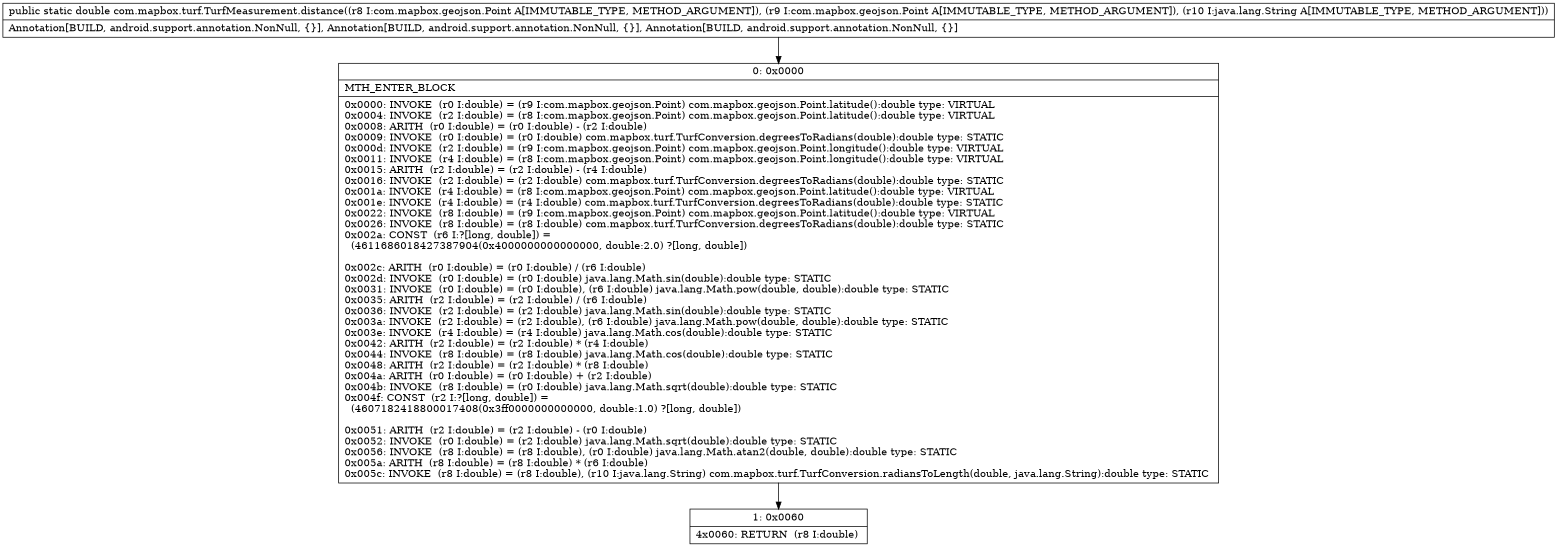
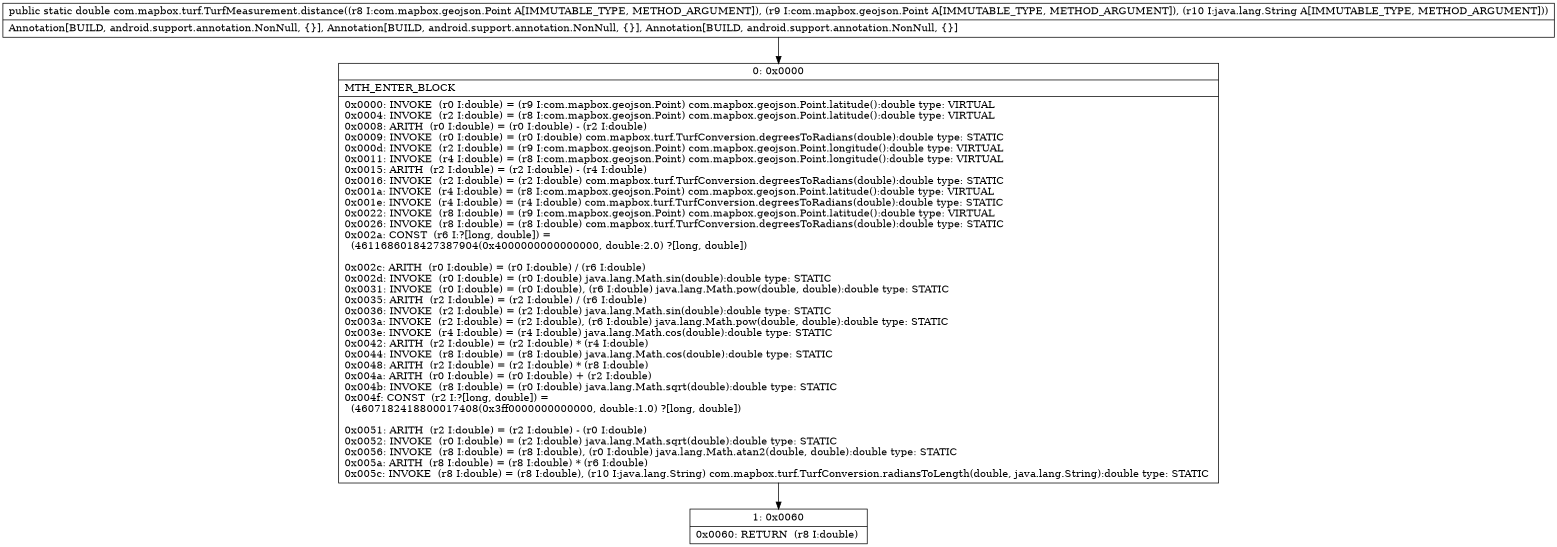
(779, 535) -> (779, 535)
